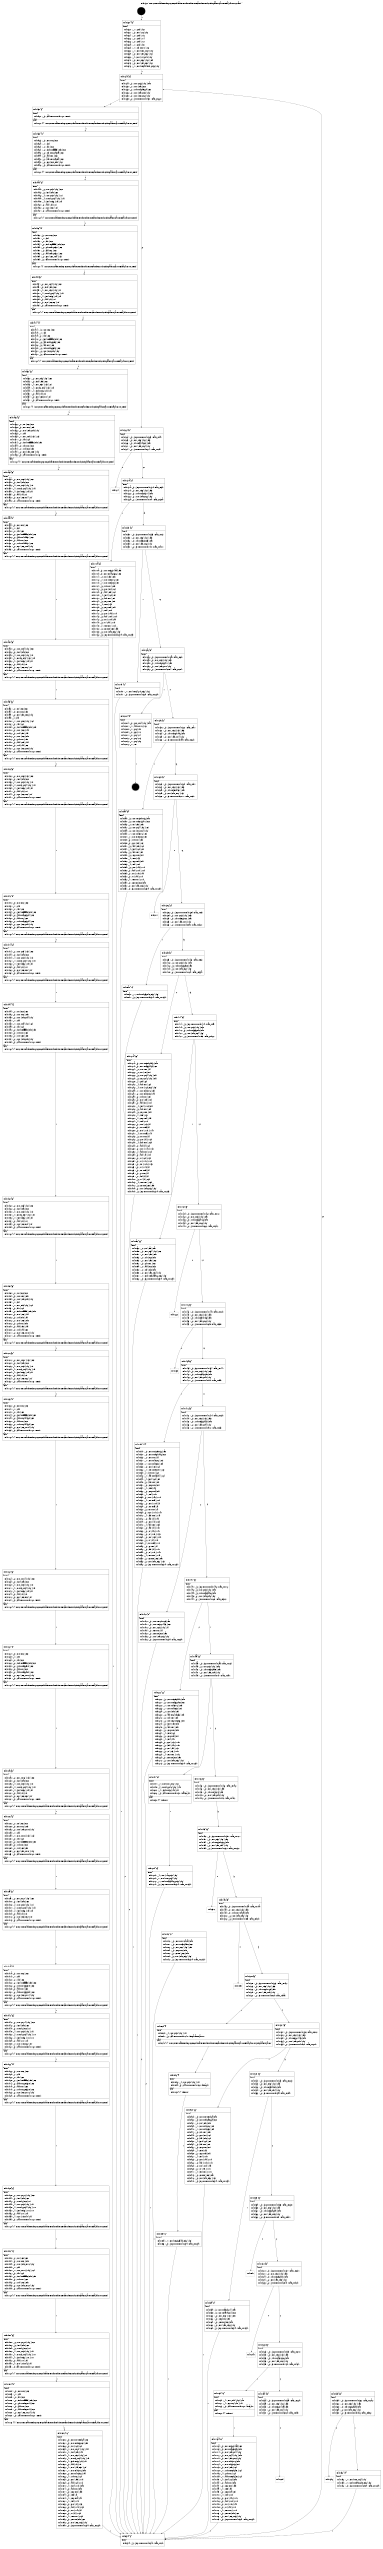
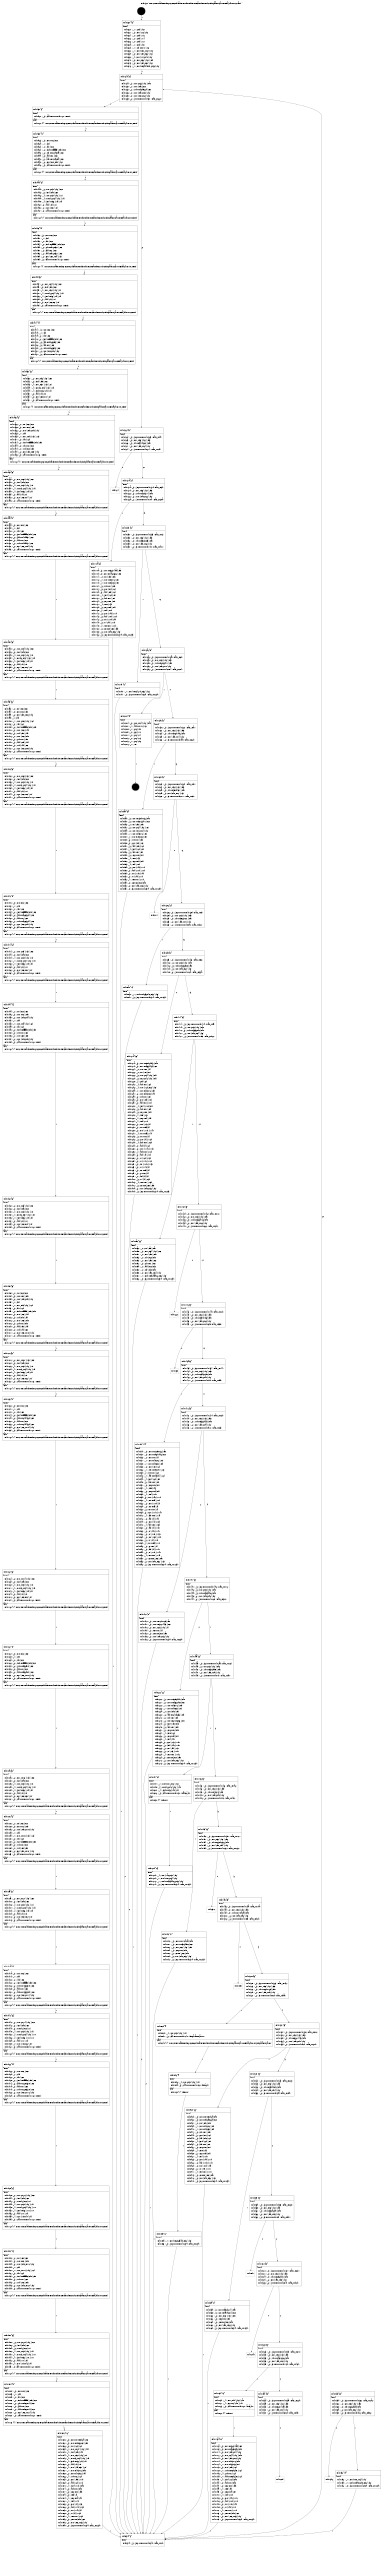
none -> (193, 1865)
